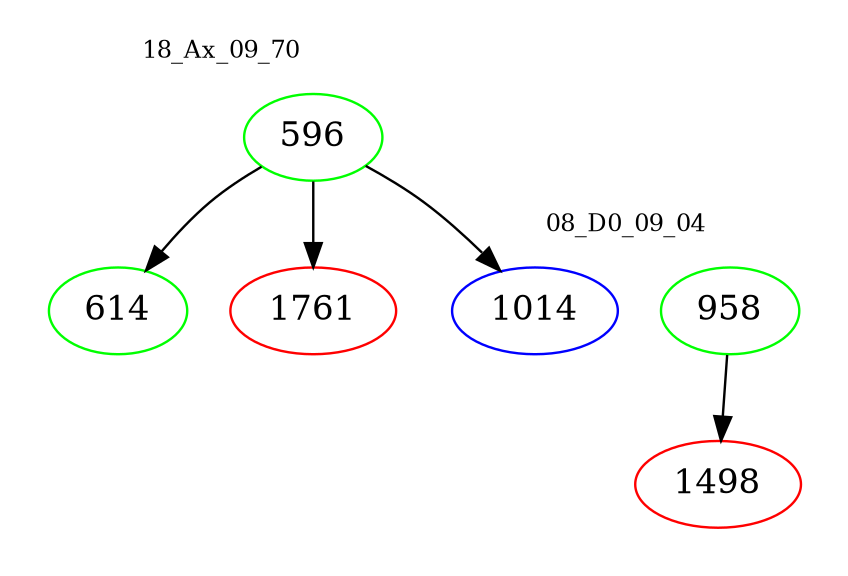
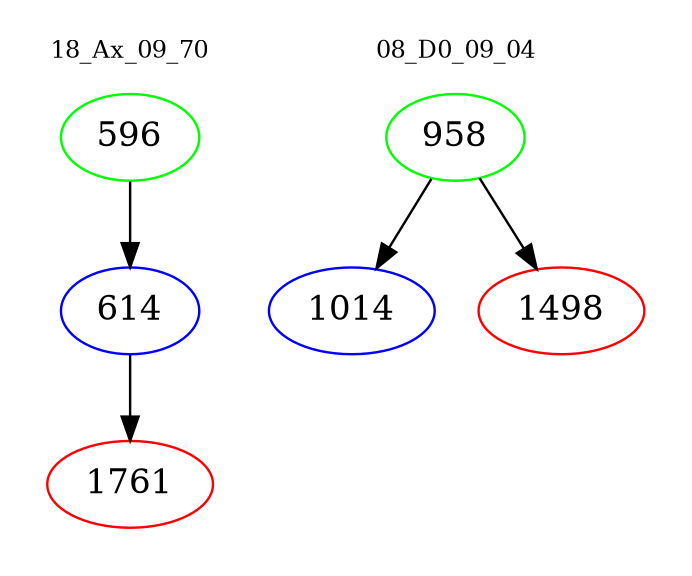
(313, 212) -> (130, 386)
(450, 223) -> (410, 213)
(118, 311) -> (130, 311)
